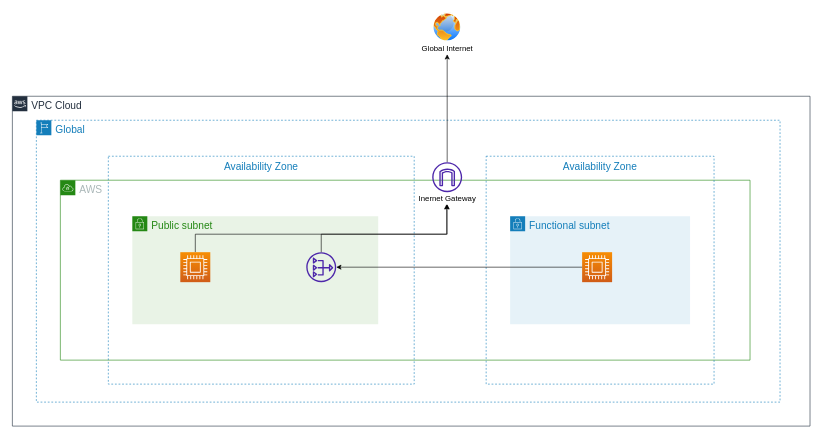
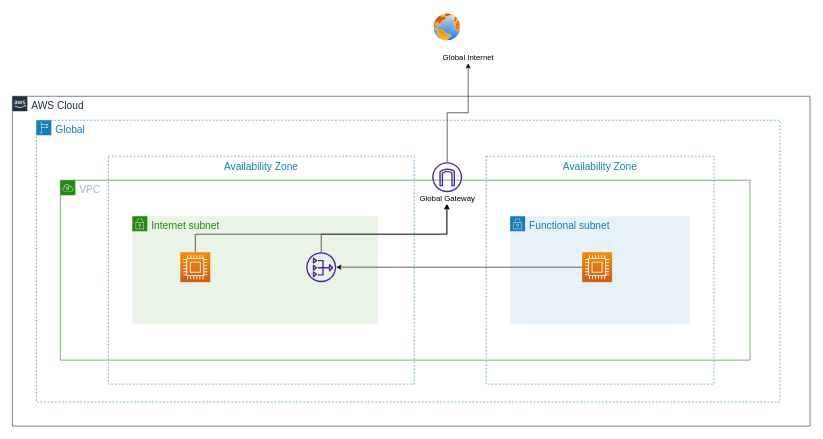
(447, 48) -> (468, 57)
(48, 105) -> (48, 105)
(86, 189) -> (86, 189)
(448, 198) -> (448, 198)
(175, 225) -> (181, 225)
